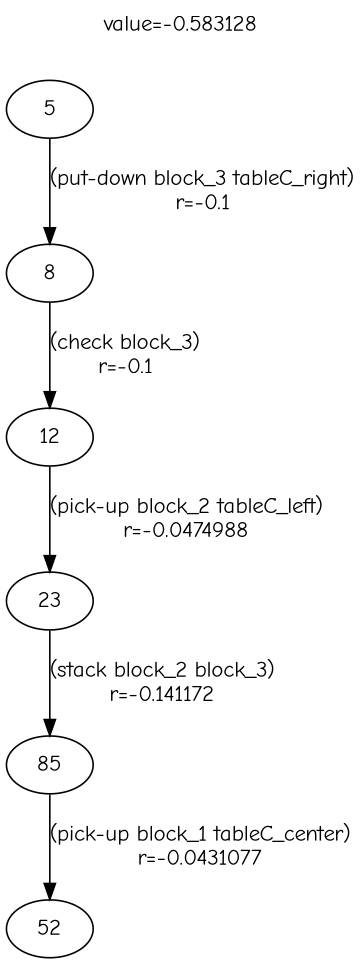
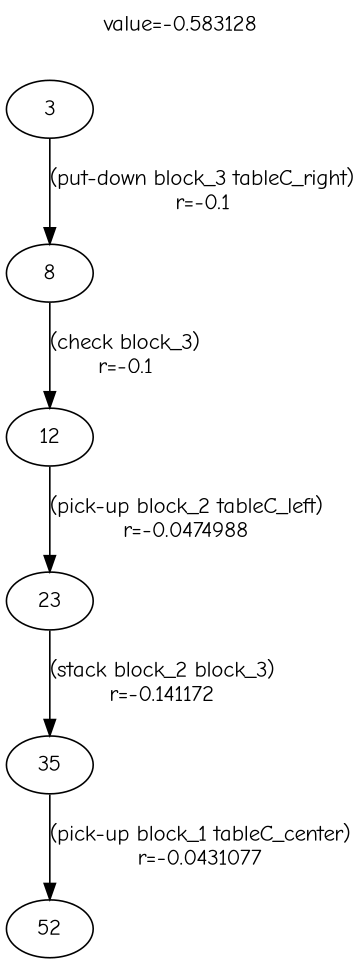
(50, 109) -> (50, 109)
(50, 765) -> (50, 765)
